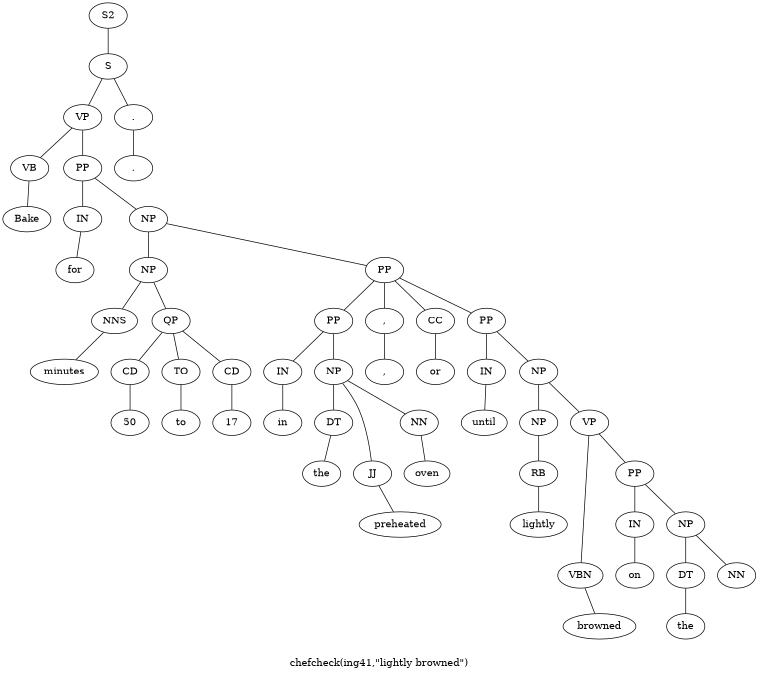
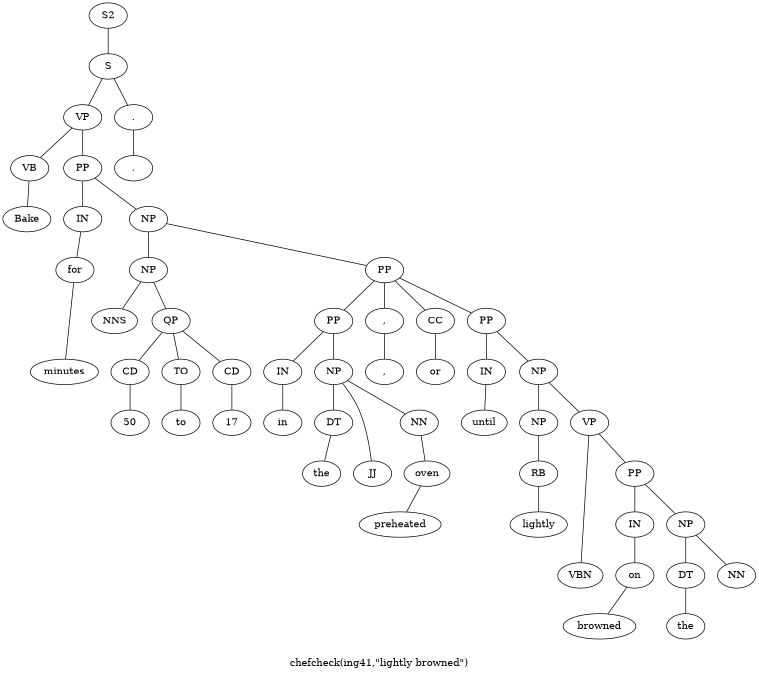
(90, 346) -> (70, 321)
(386, 499) -> (414, 499)
(590, 601) -> (618, 600)
